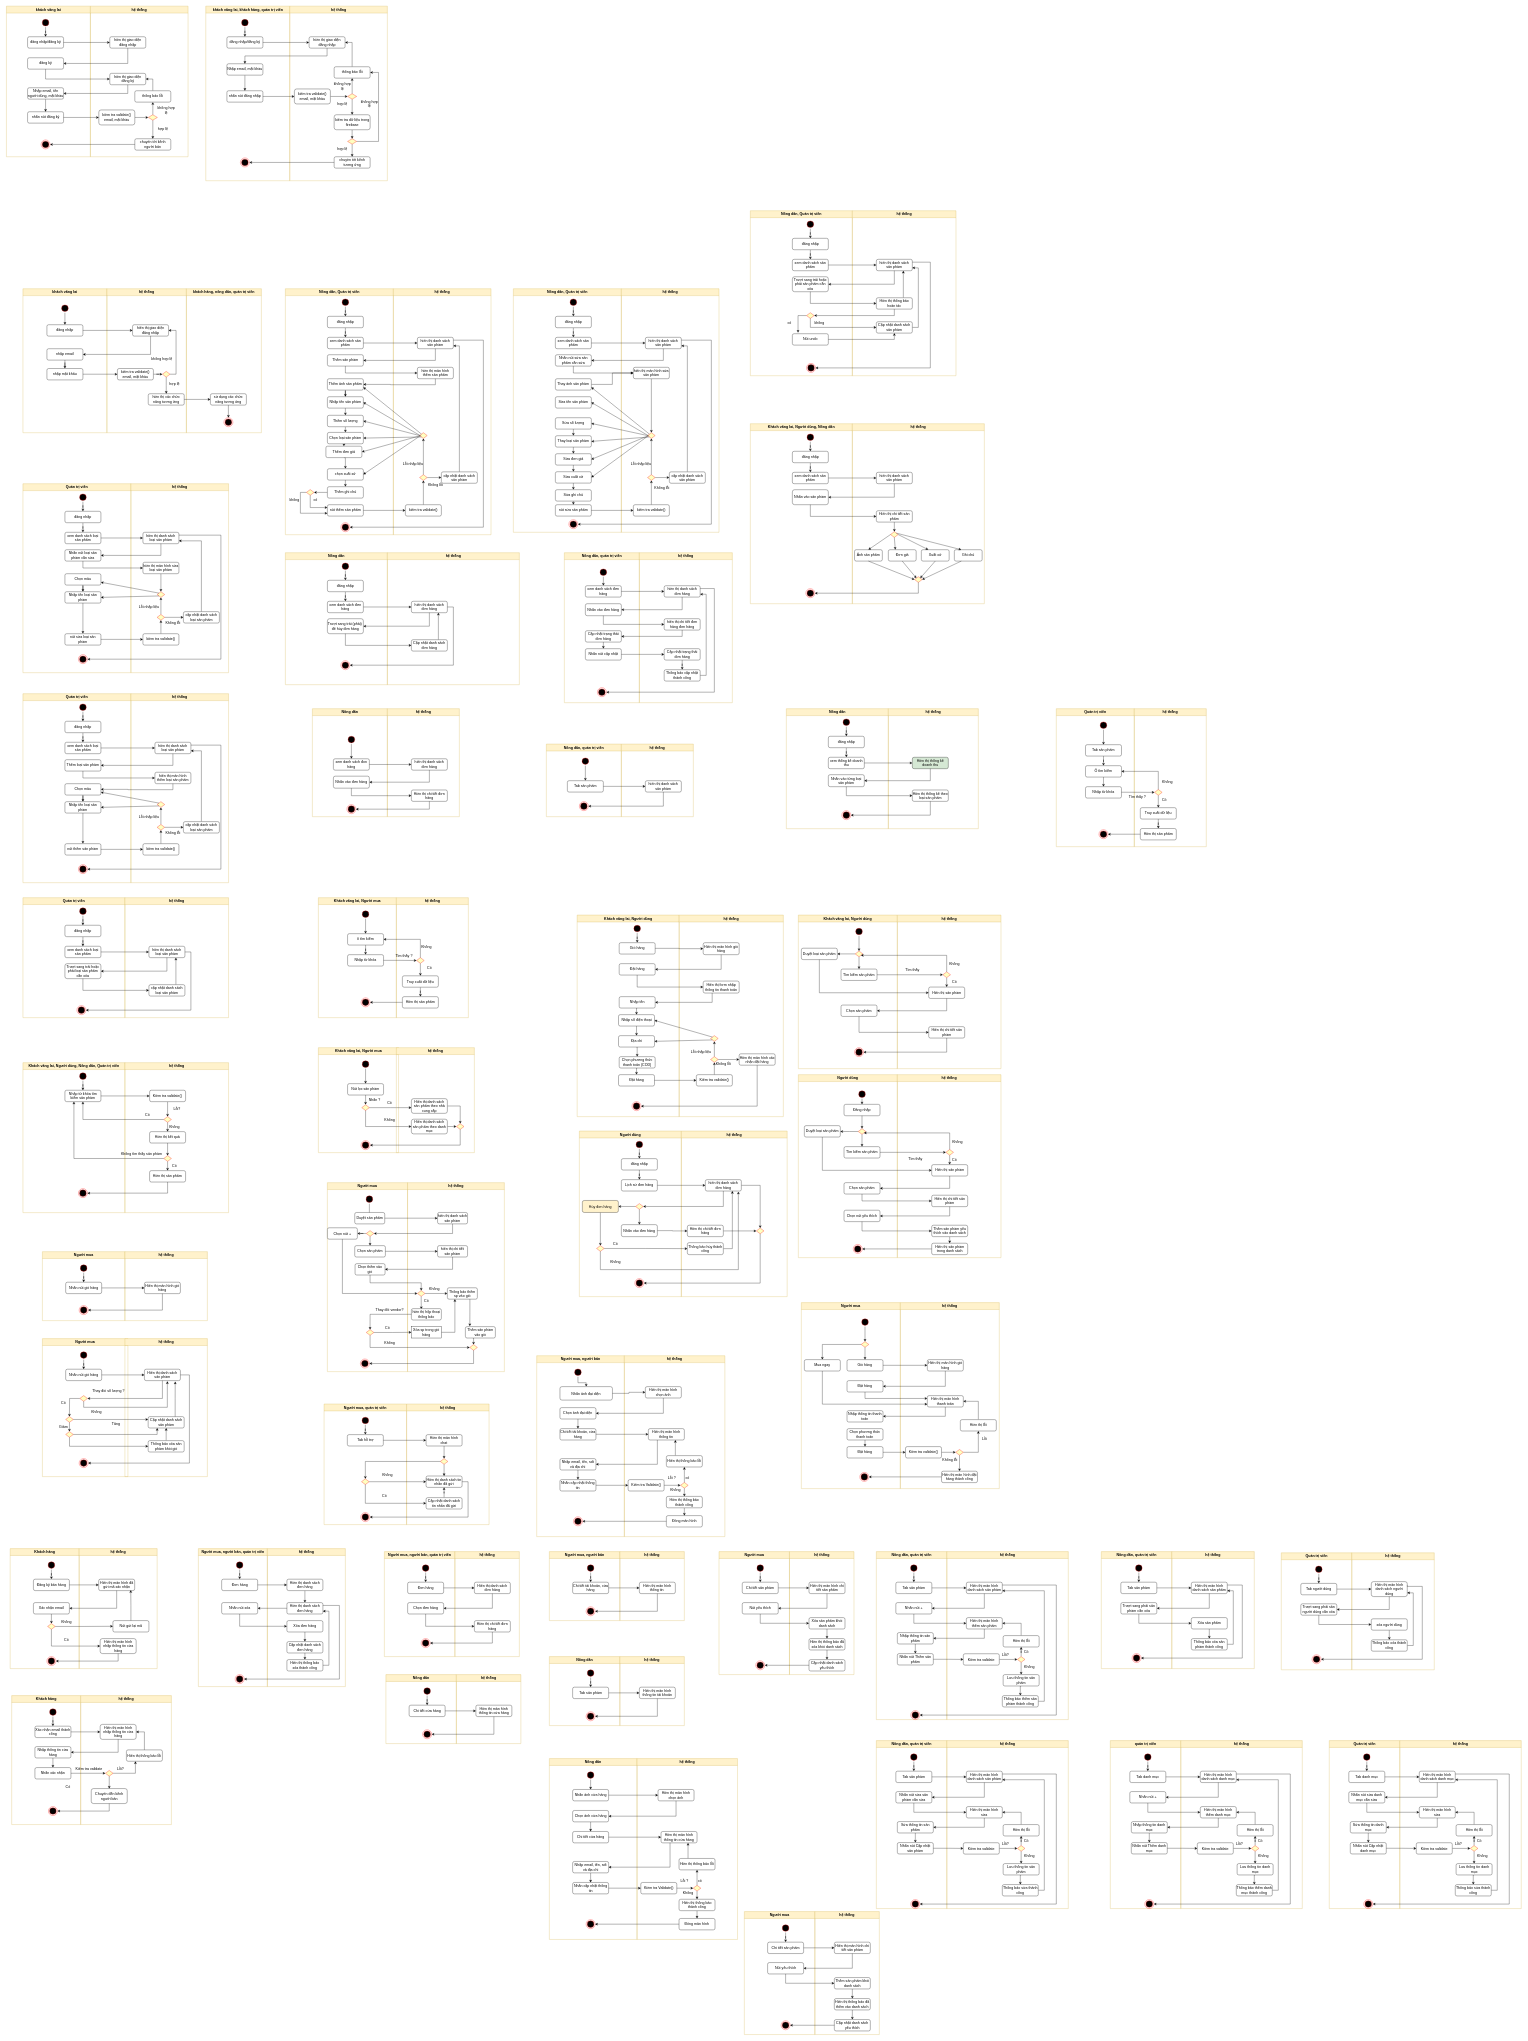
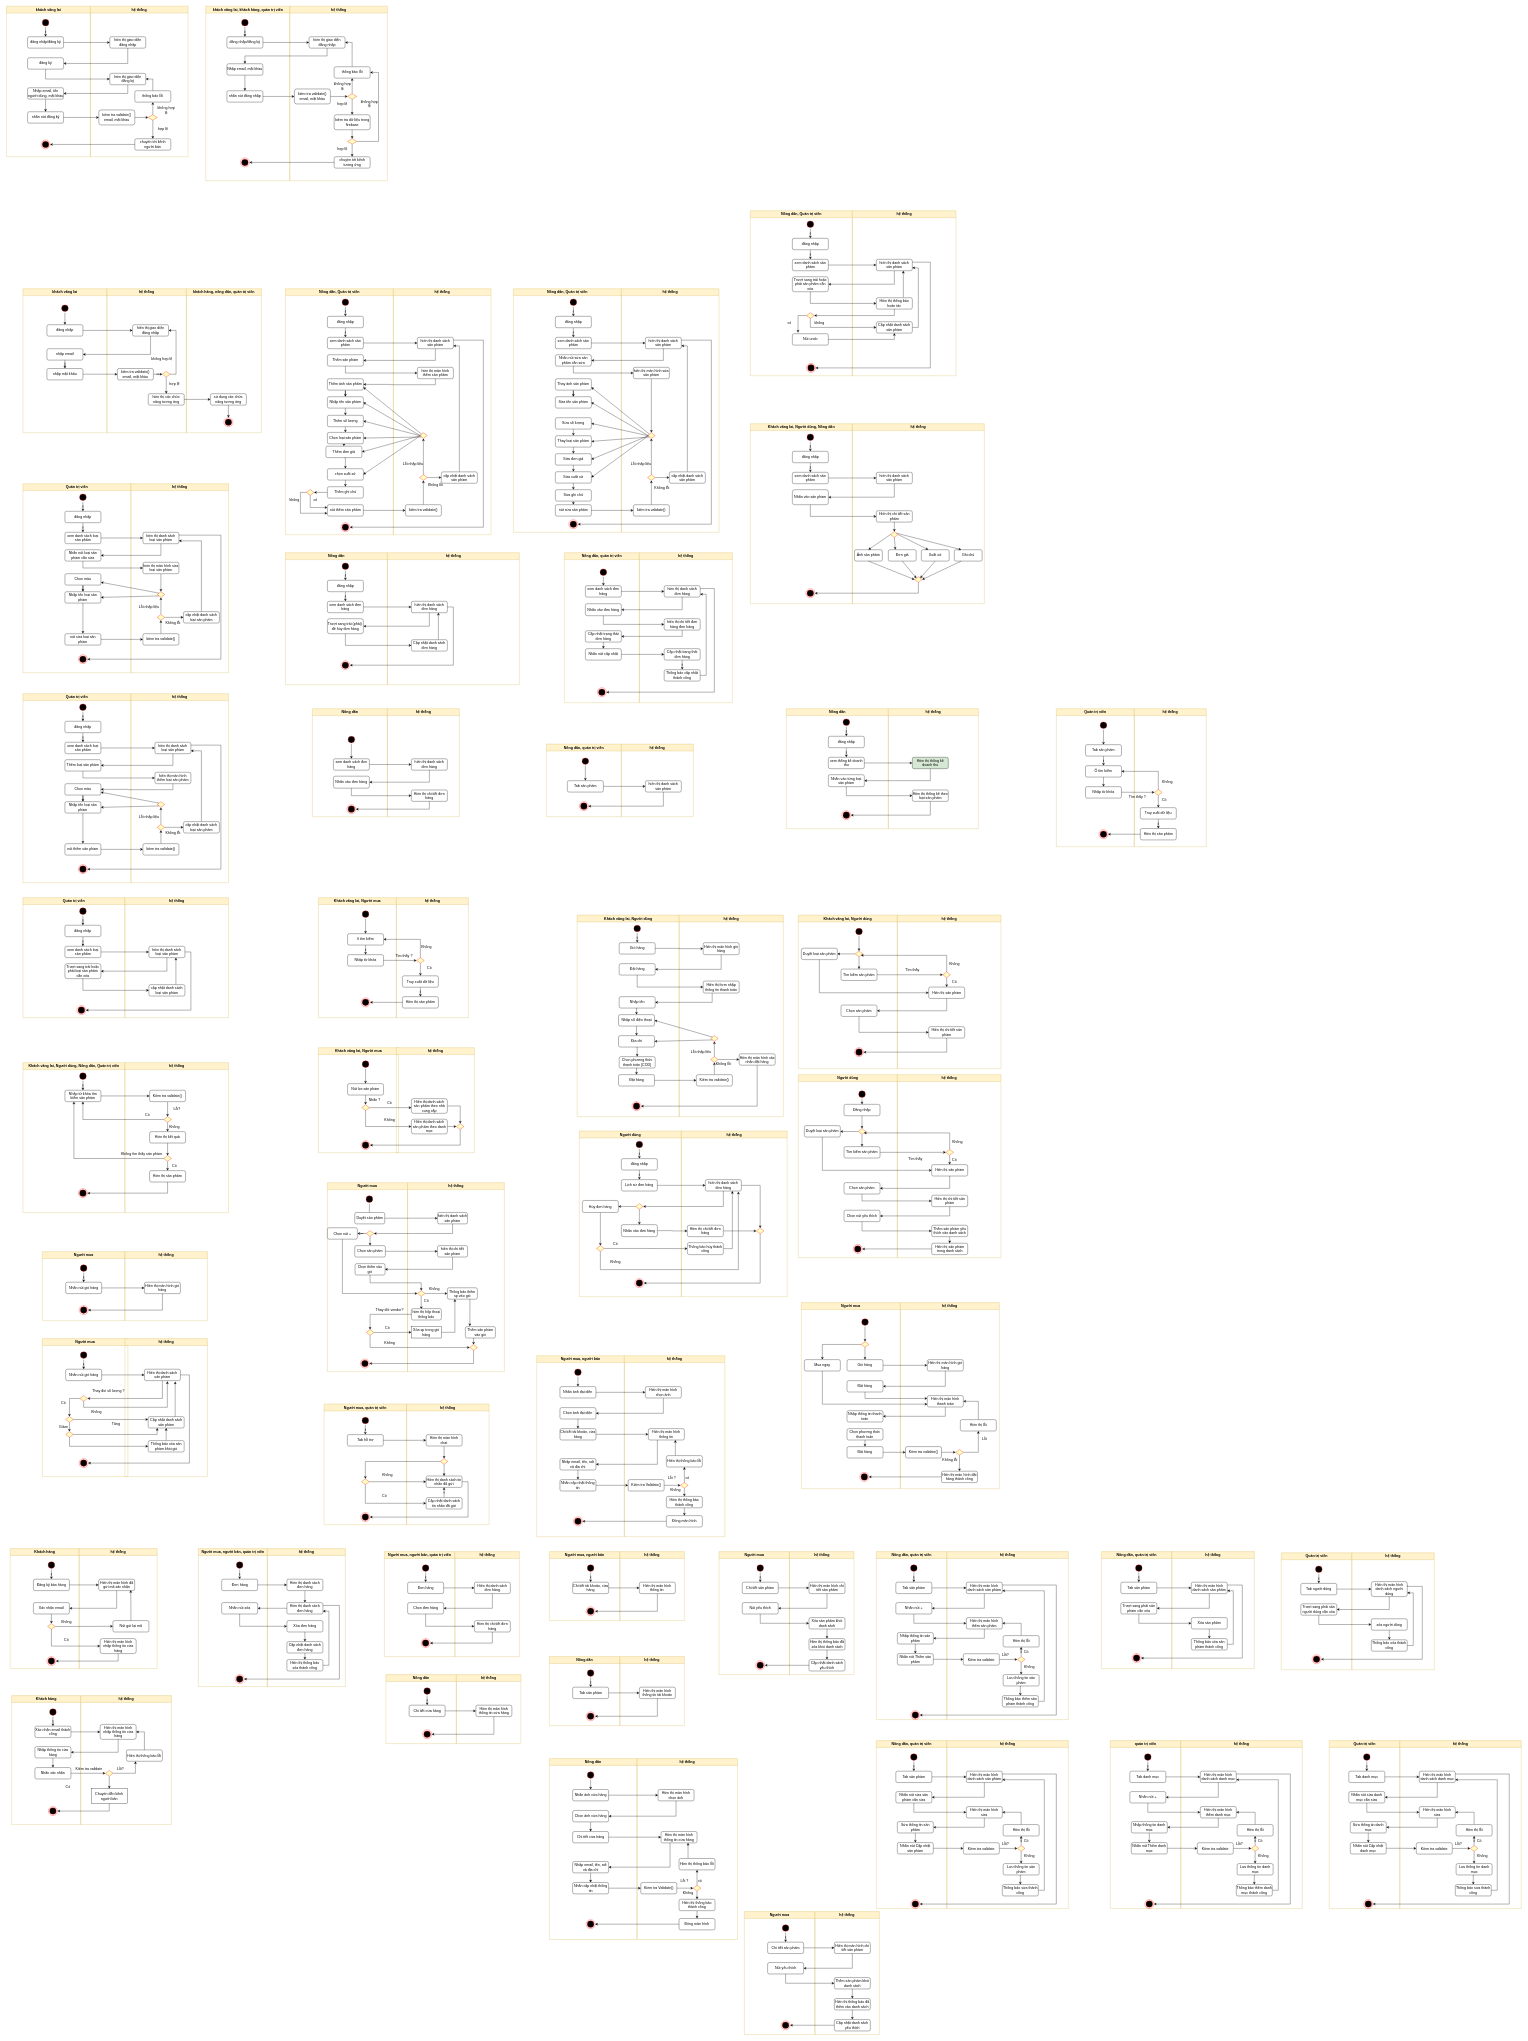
(606, 384) -> (573, 395)
(600, 1207) -> (600, 1207)
(586, 1394) -> (578, 1392)
(109, 1796) -> (109, 1796)
